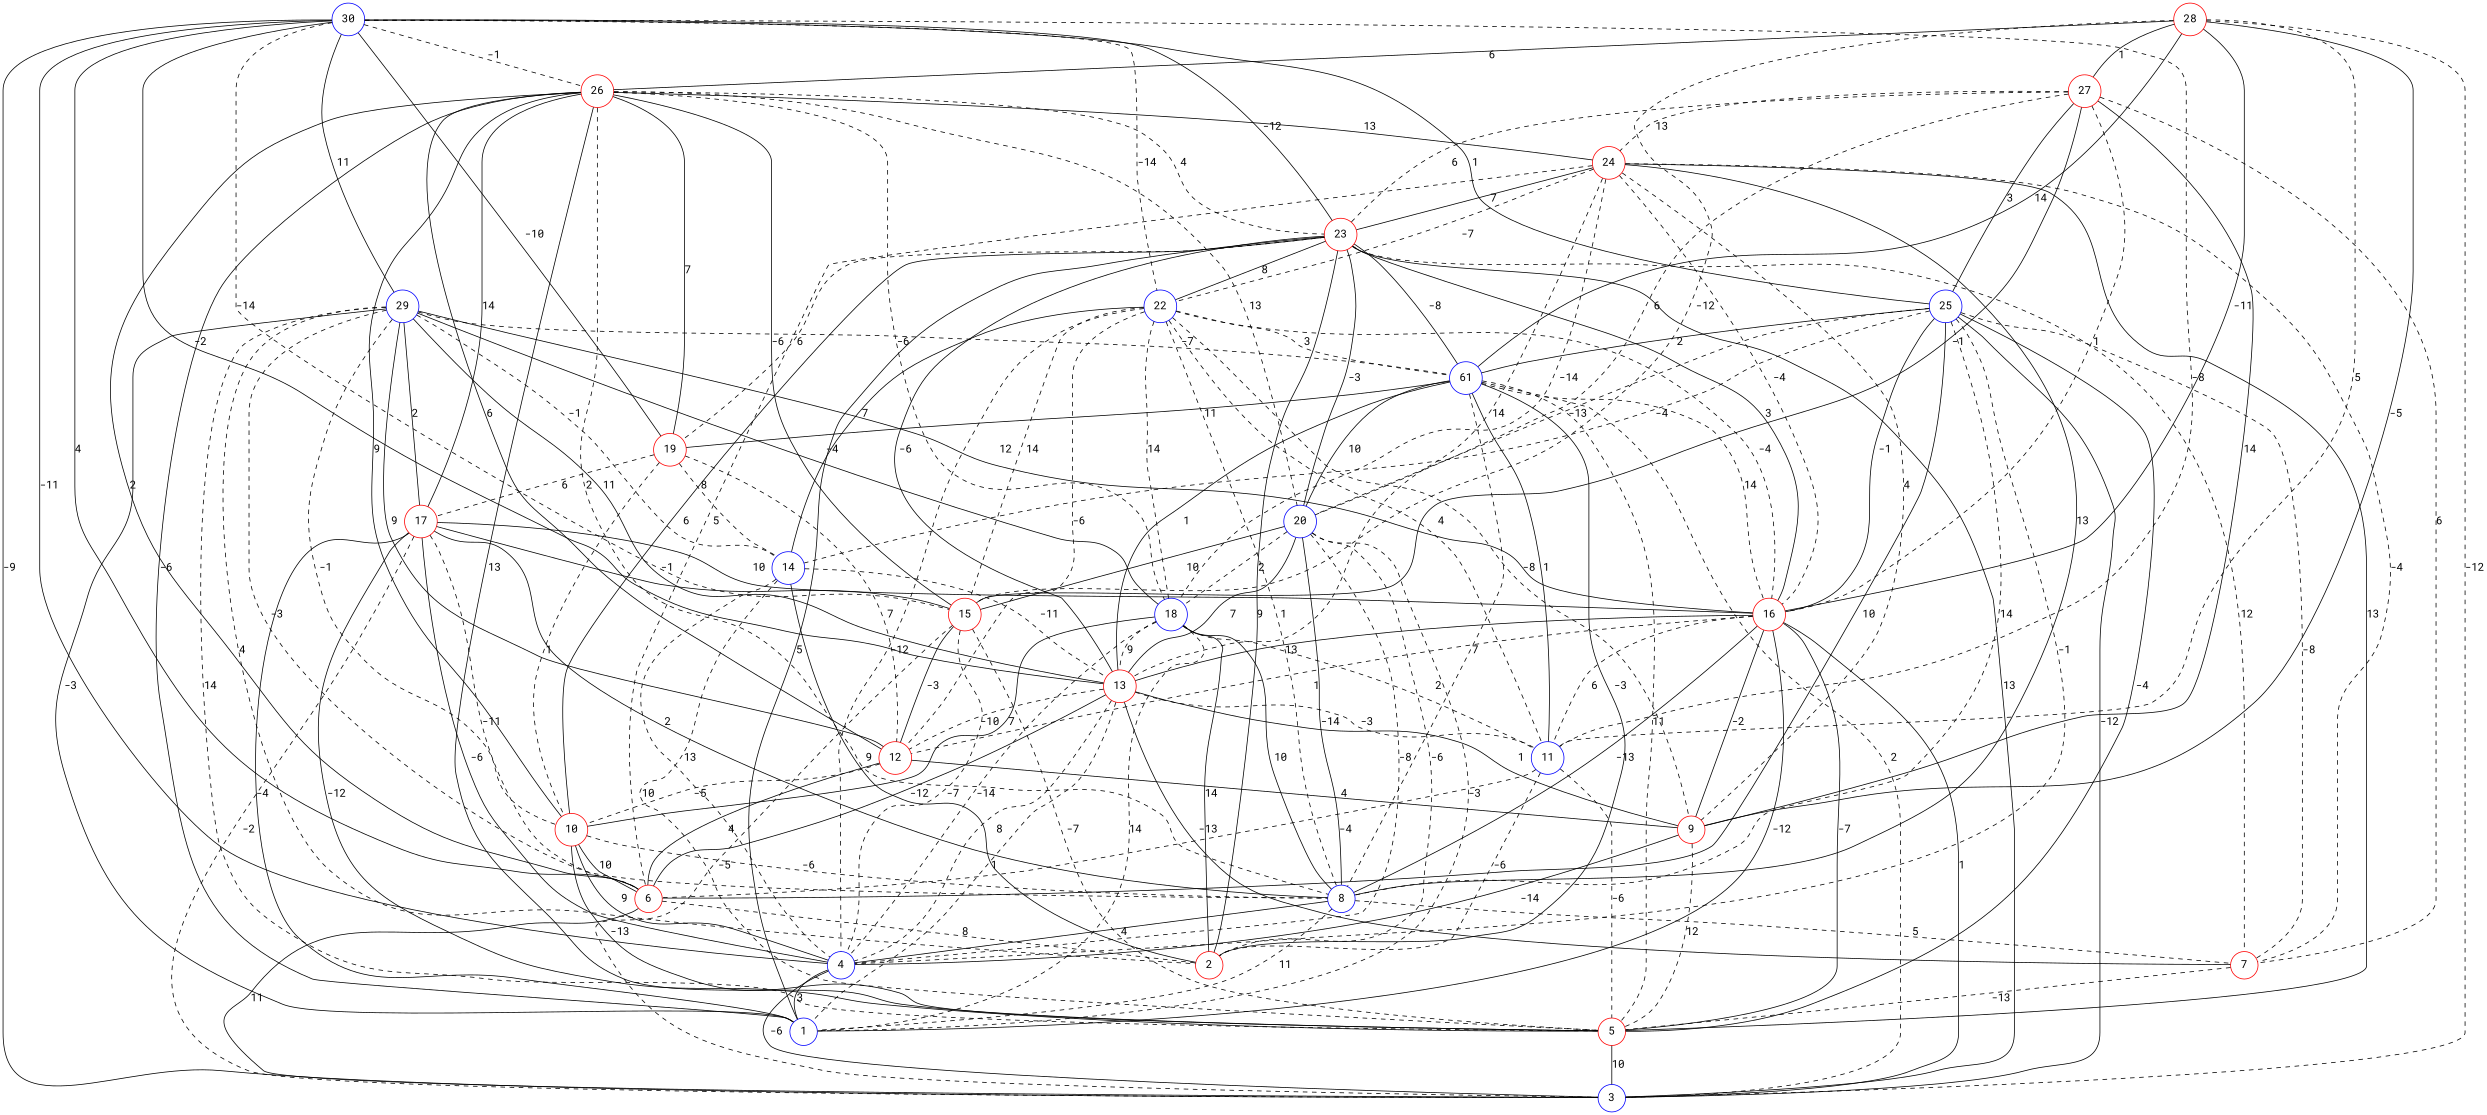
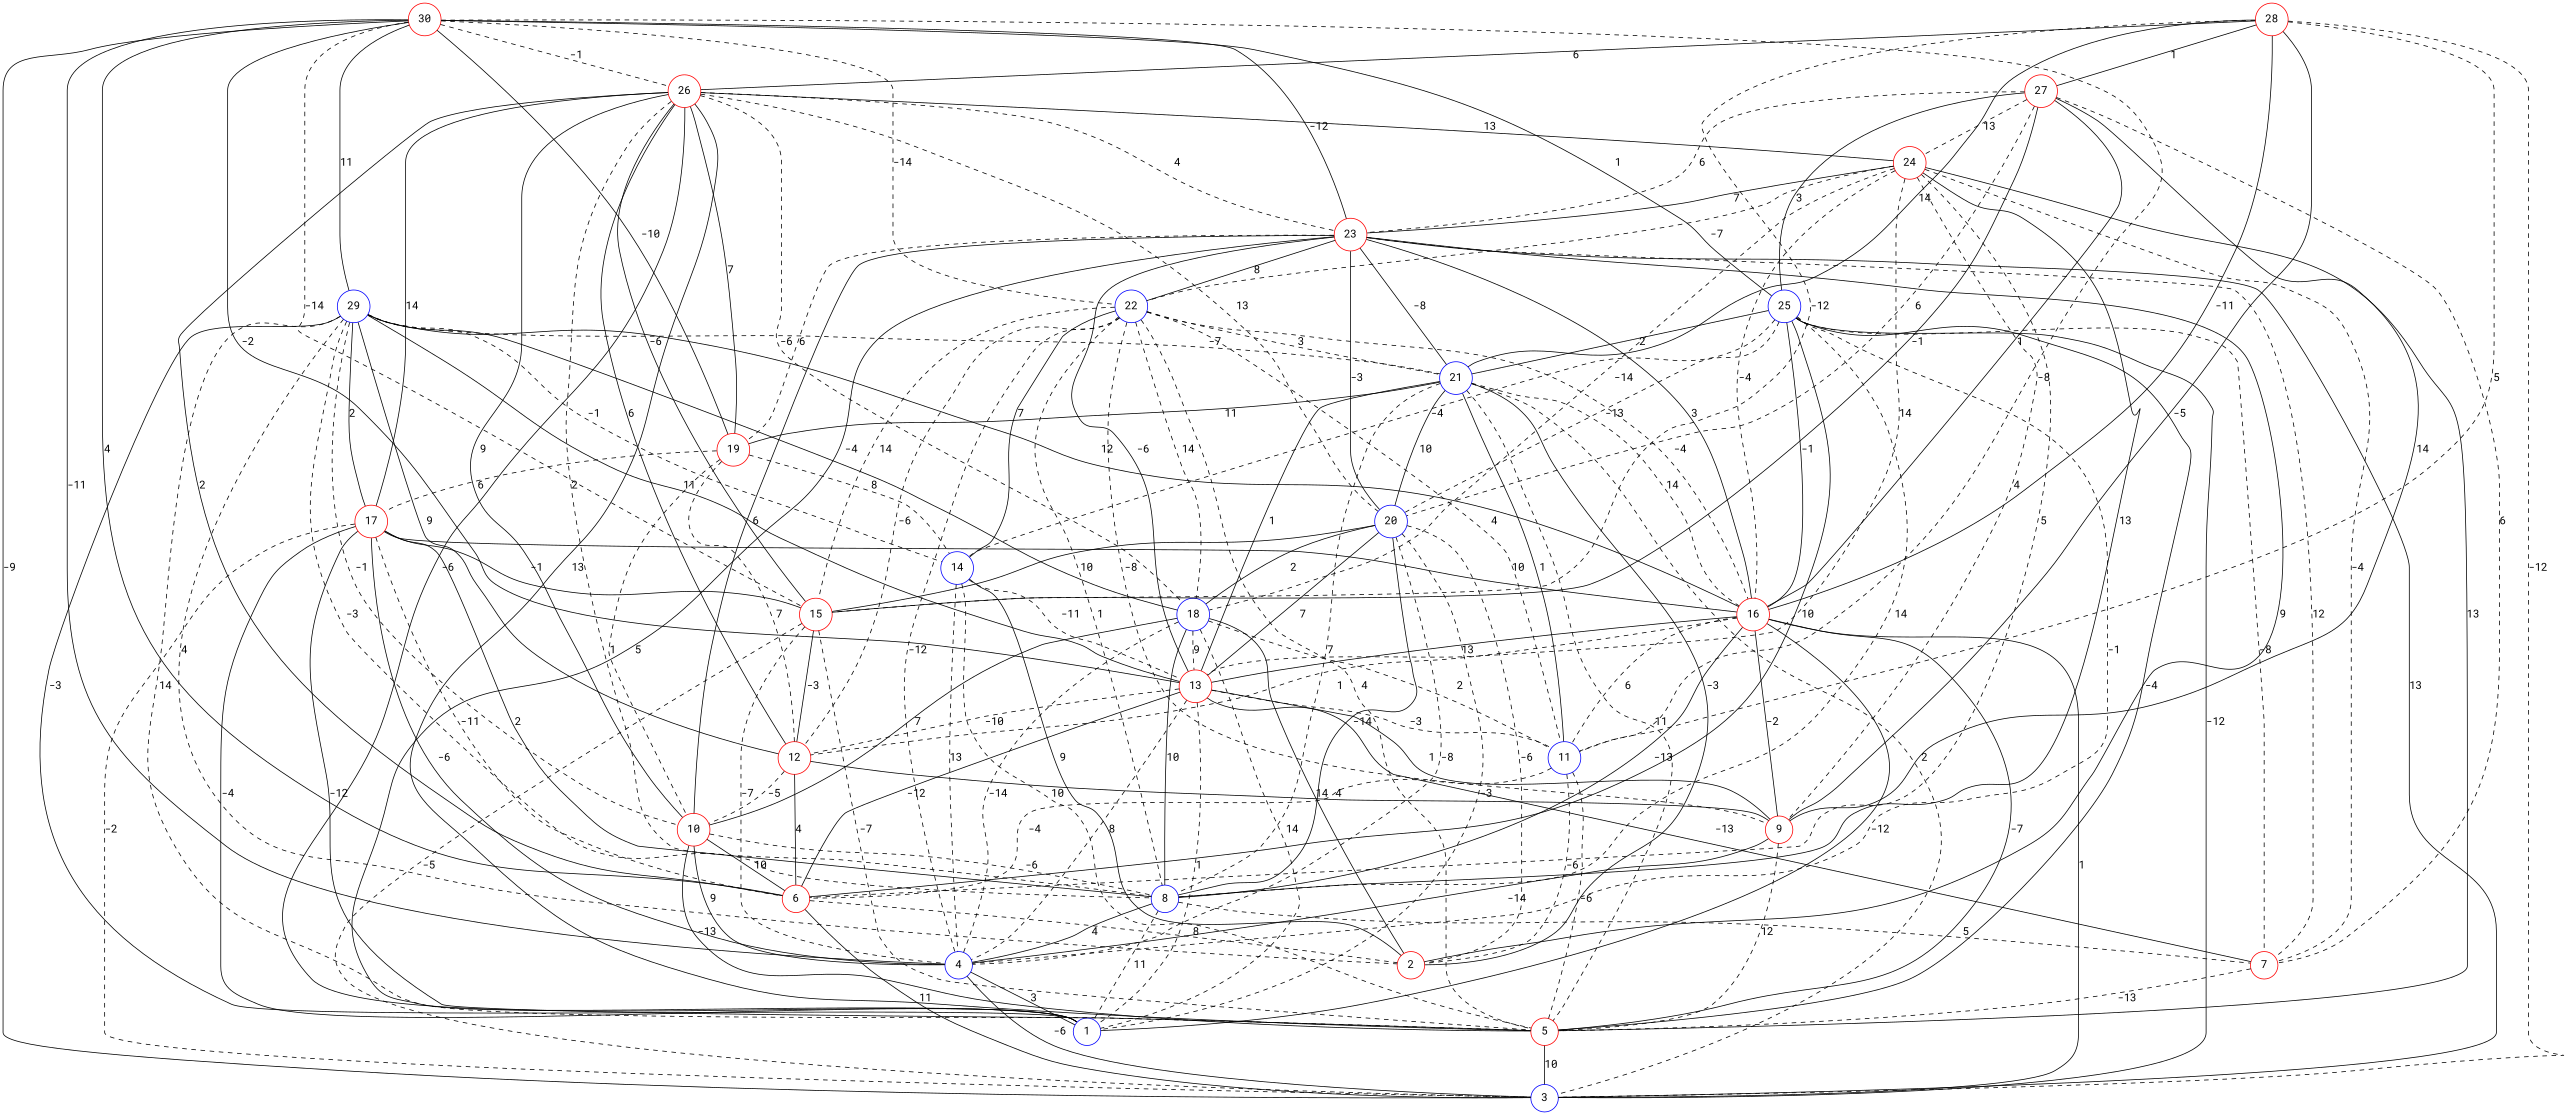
(348, 19) -> (425, 19)
(1466, 378) -> (1456, 378)
(2051, 419) -> (1994, 365)
(1236, 568) -> (1281, 556)
none -> (1350, 678)
